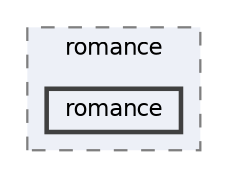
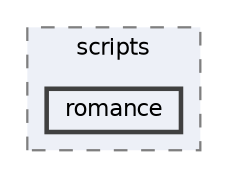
(114, 49) -> (114, 49)
